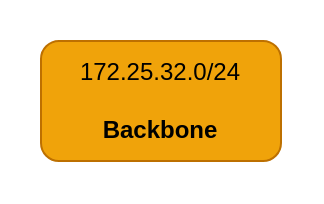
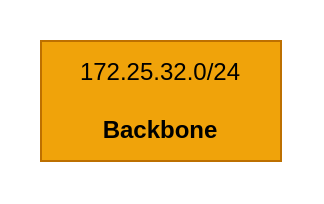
(161, 101) -> (161, 101)
